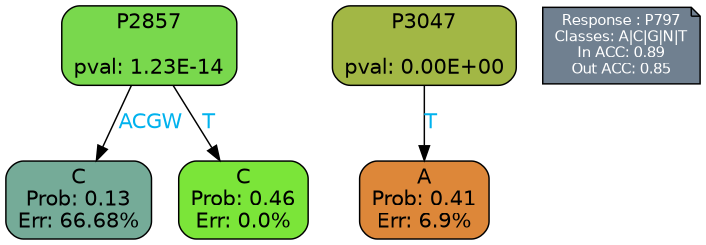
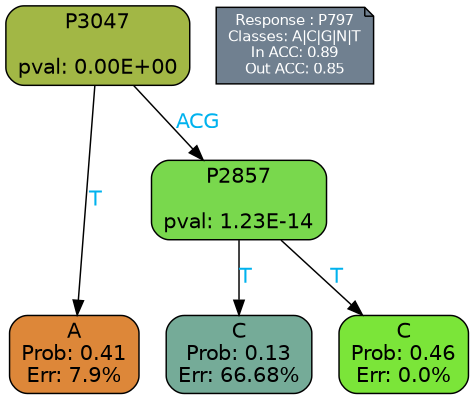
none -> (163, 117)
(150, 123) -> (246, 277)
(424, 200) -> (74, 354)
